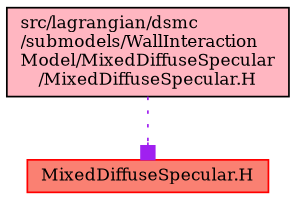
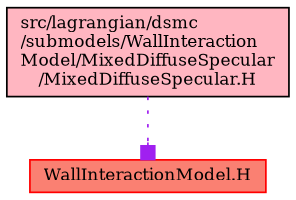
(148, 176) -> (148, 176)
